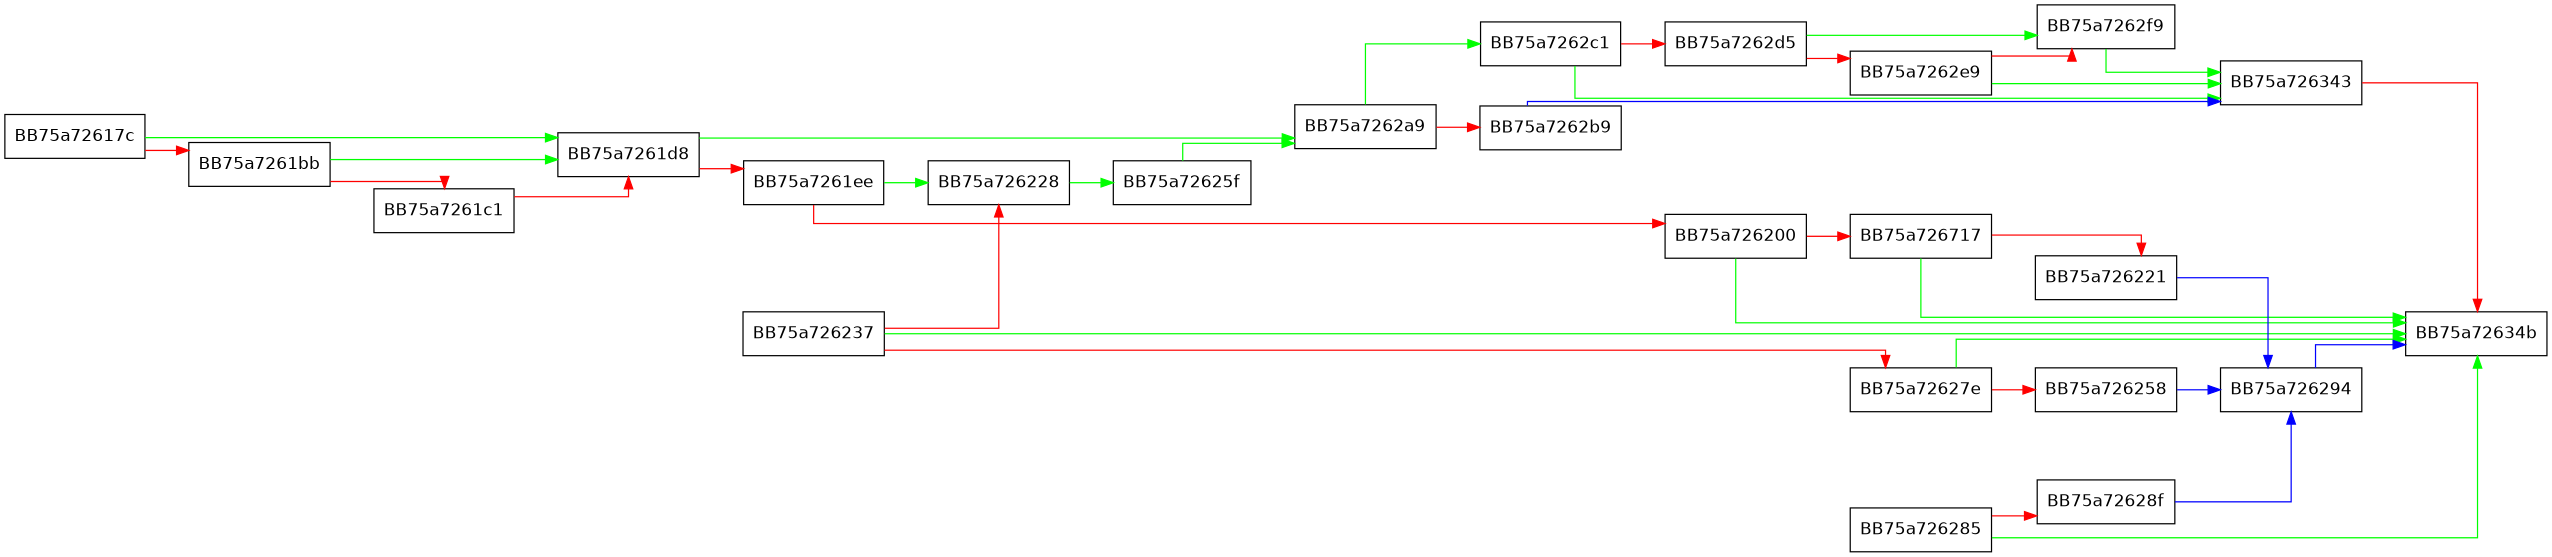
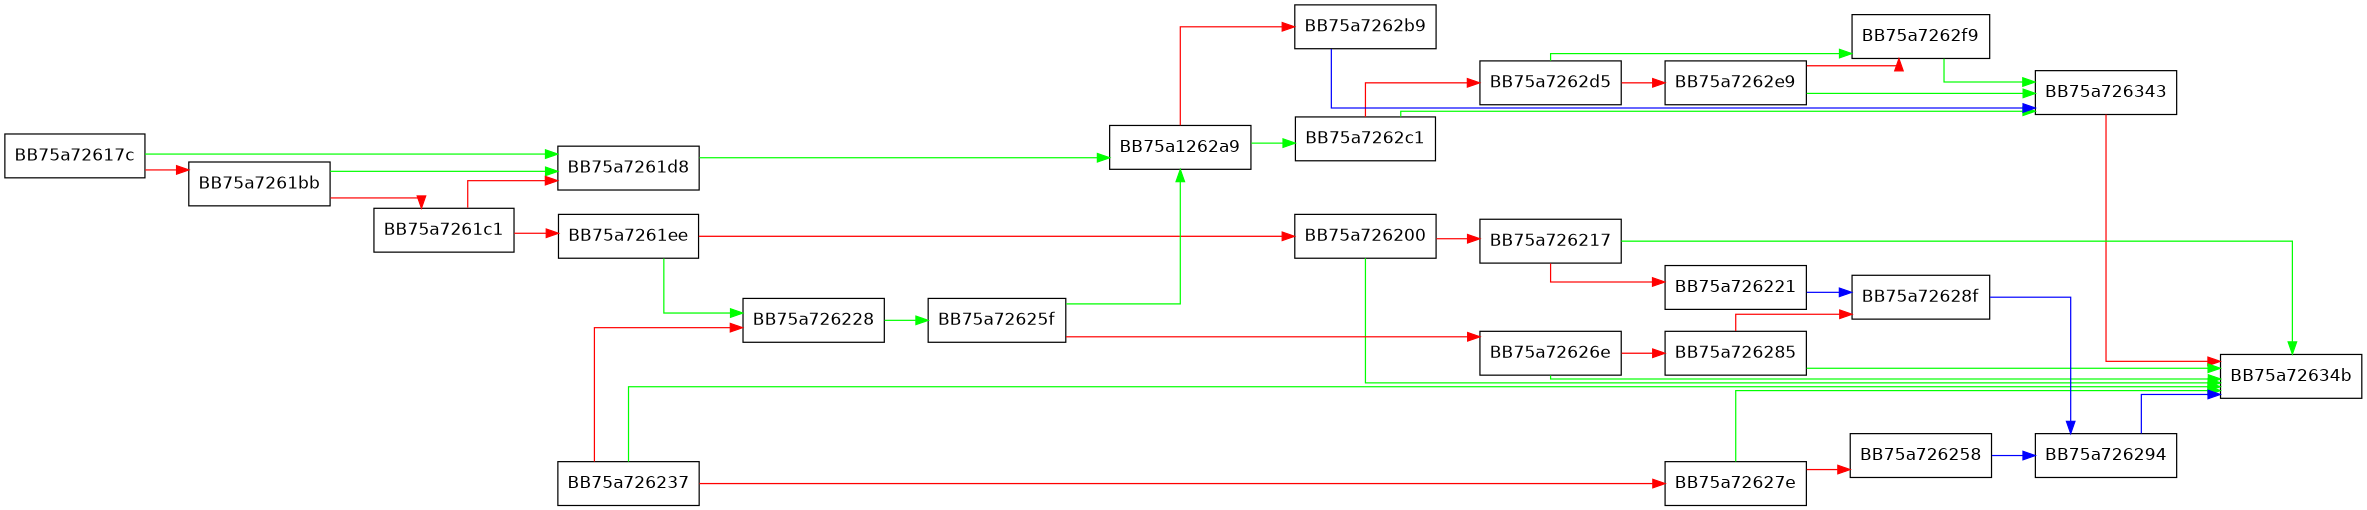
(1365, 127) -> (1180, 147)
(715, 169) -> (530, 233)
(1921, 236) -> (1551, 241)
(2261, 278) -> (1823, 292)
none -> (1551, 353)
